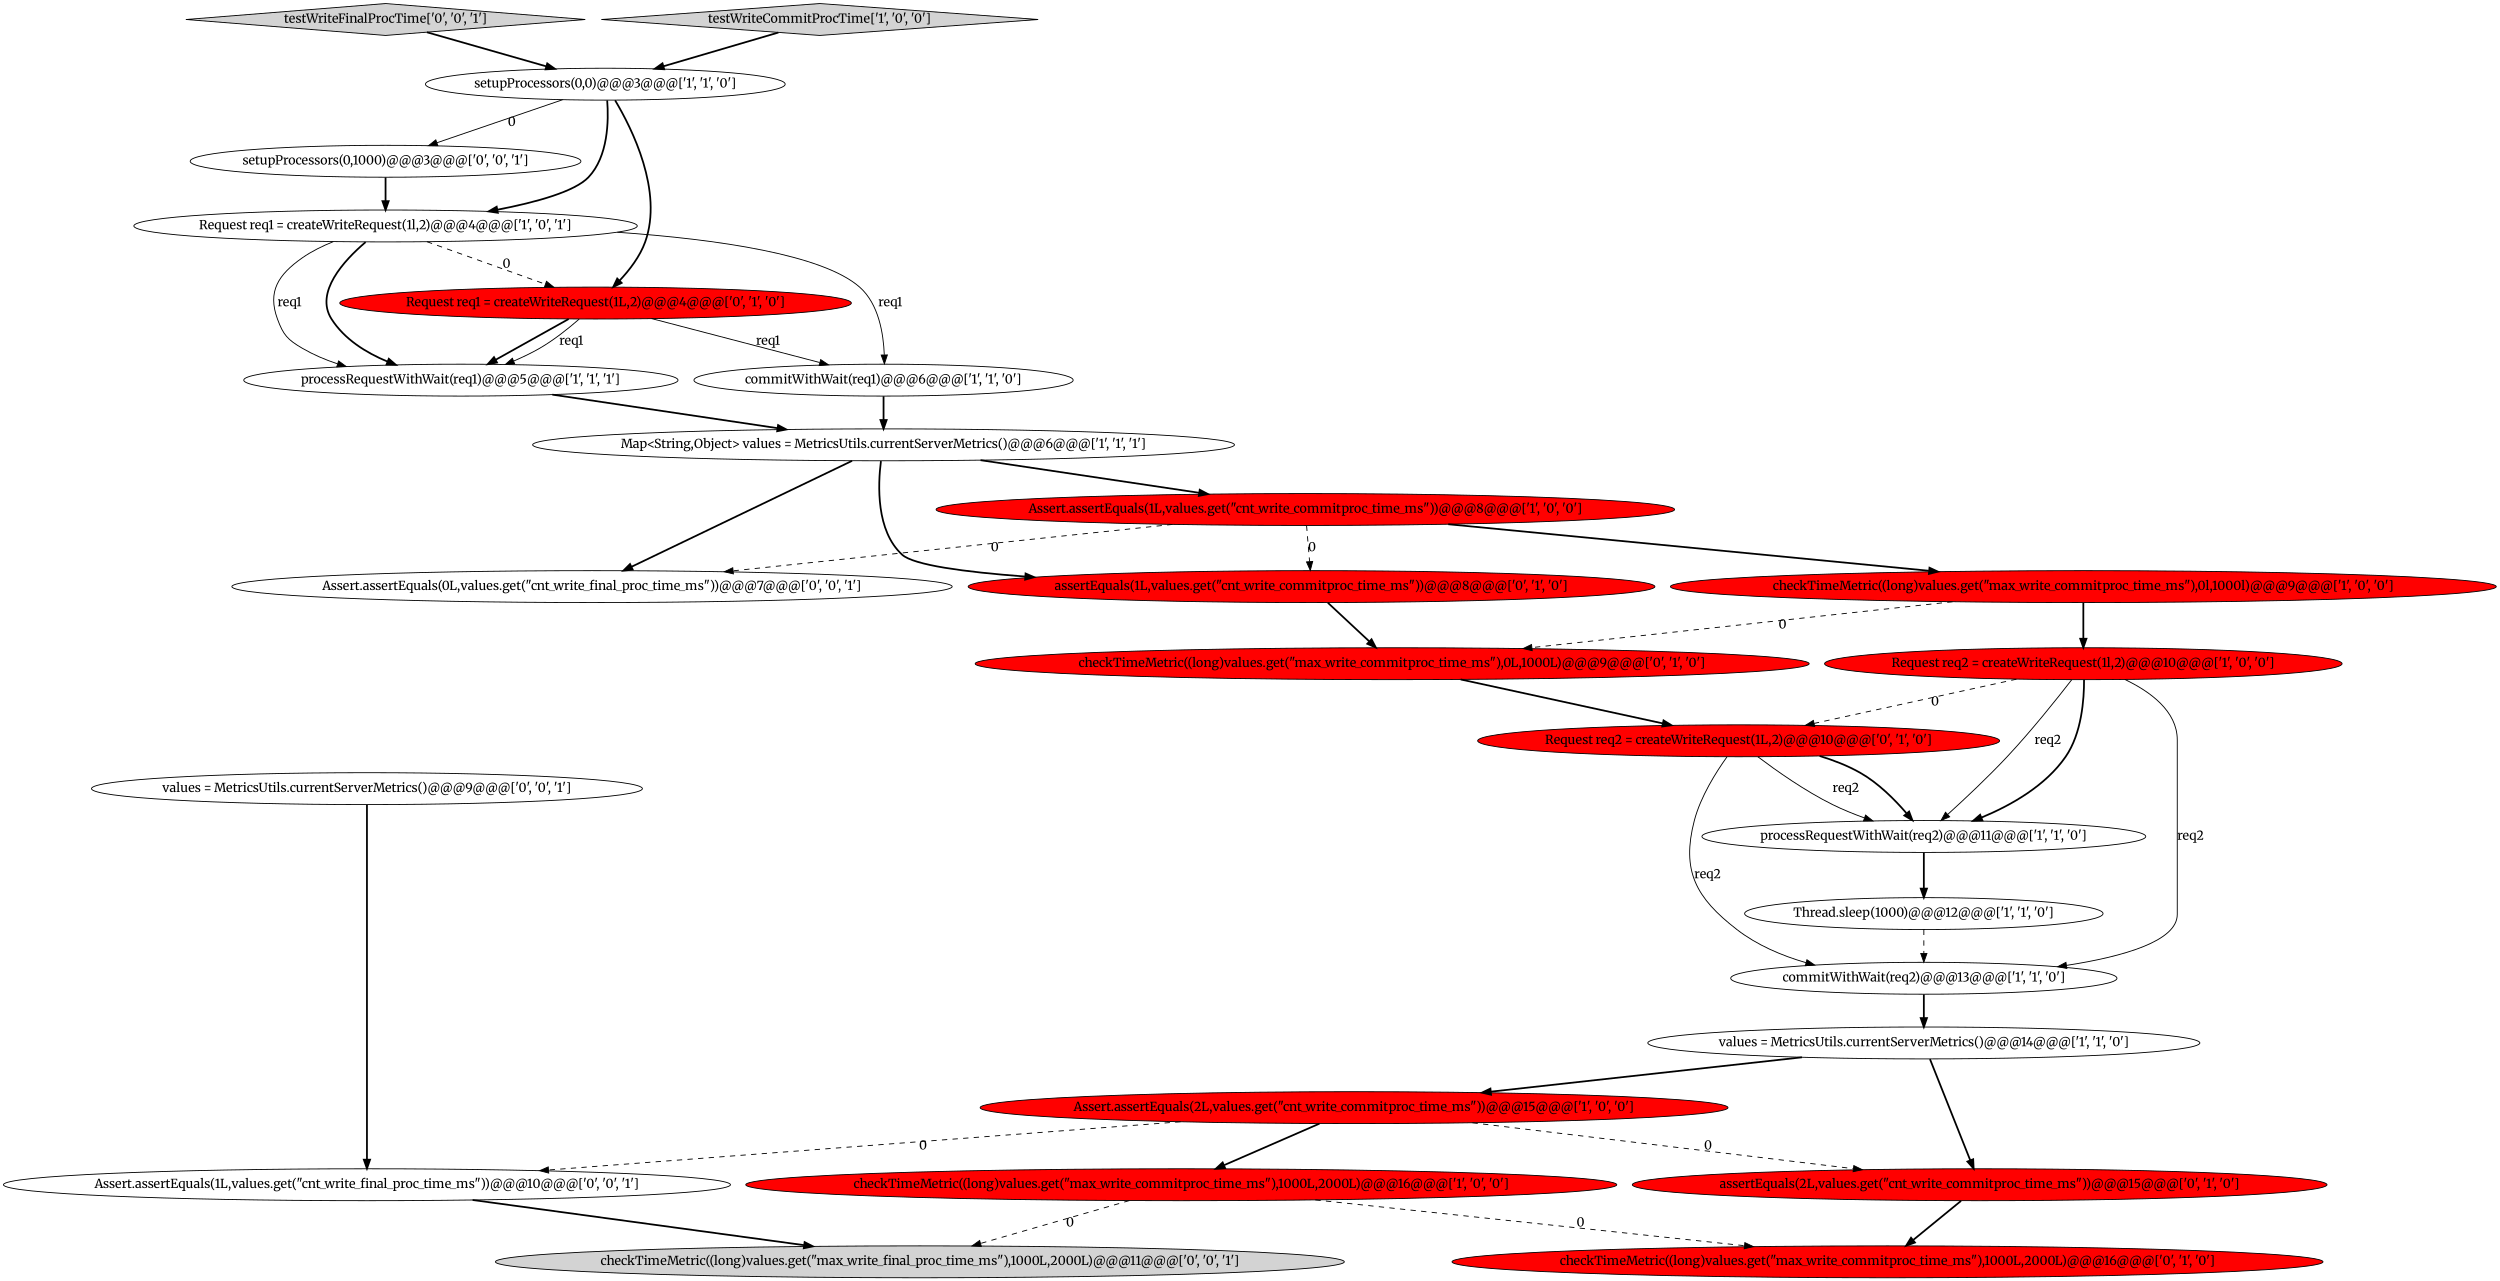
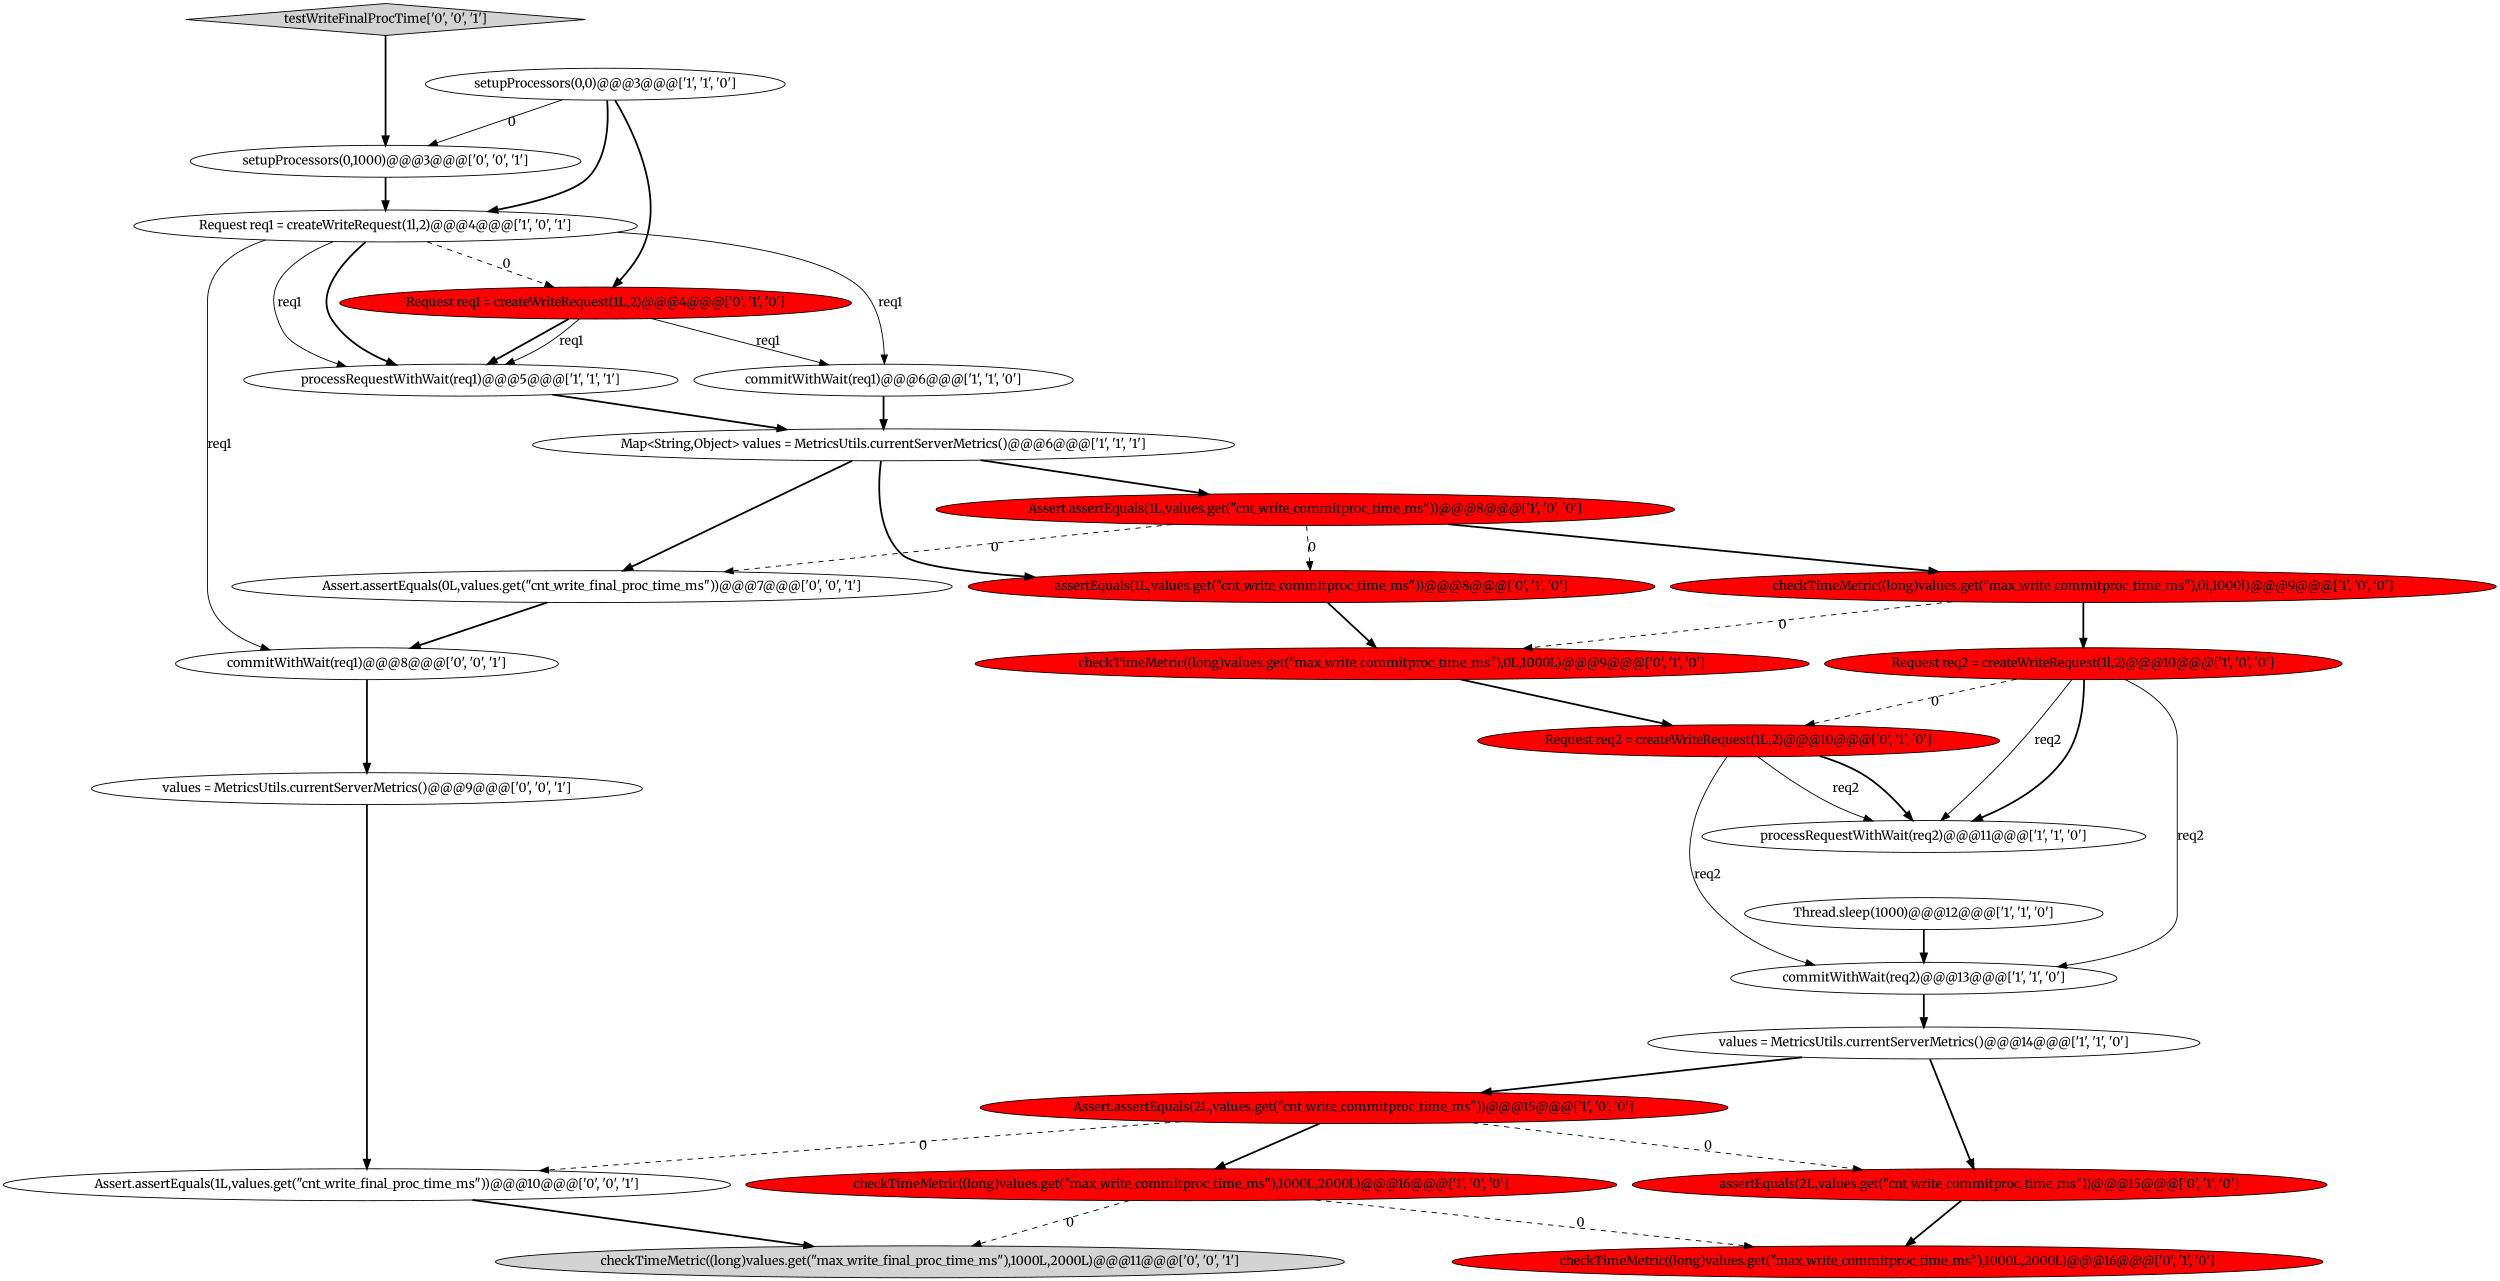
(820, 19) -> none
(487, 49) -> (386, 86)
none -> (367, 664)
(1924, 871) -> none
(1924, 942) -> (1924, 942)
